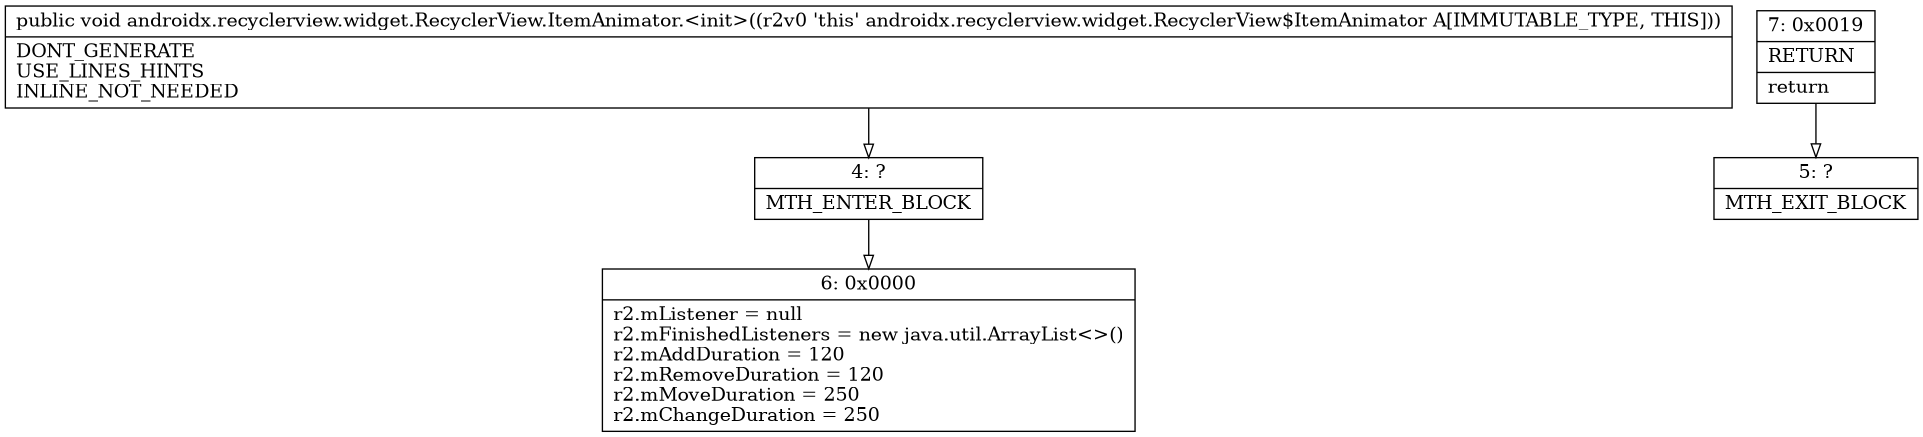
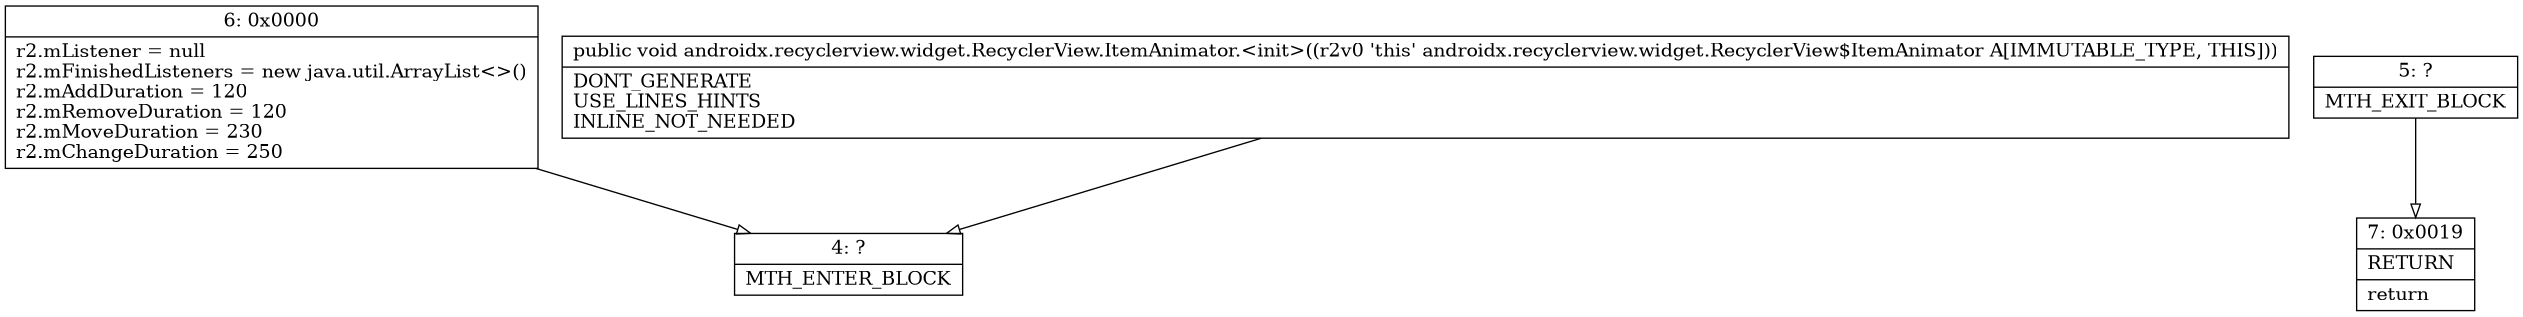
(1816, 124) -> (2416, 161)
(869, 237) -> (637, 199)
(737, 395) -> (140, 132)
